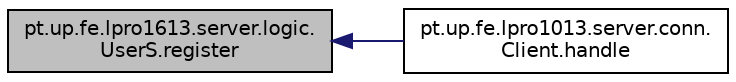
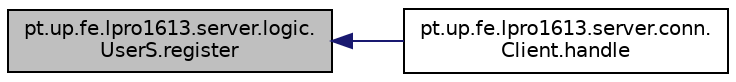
(566, 41) -> (566, 41)
